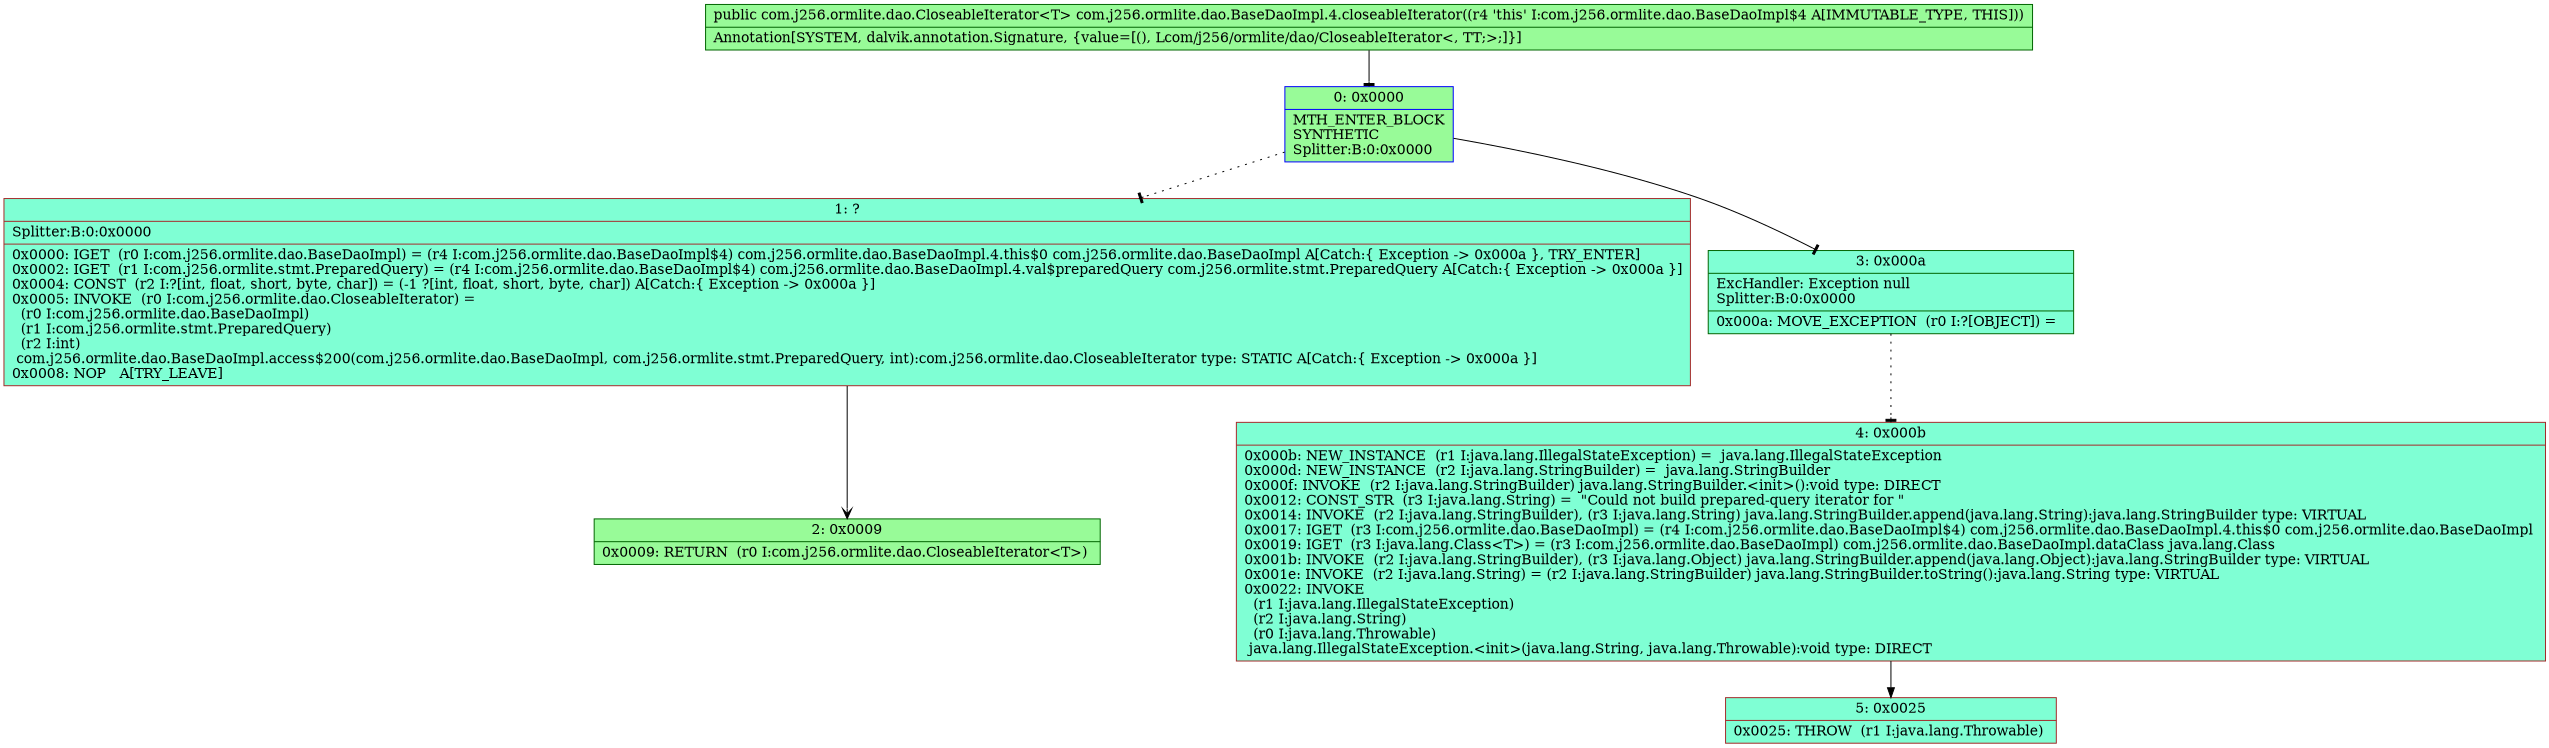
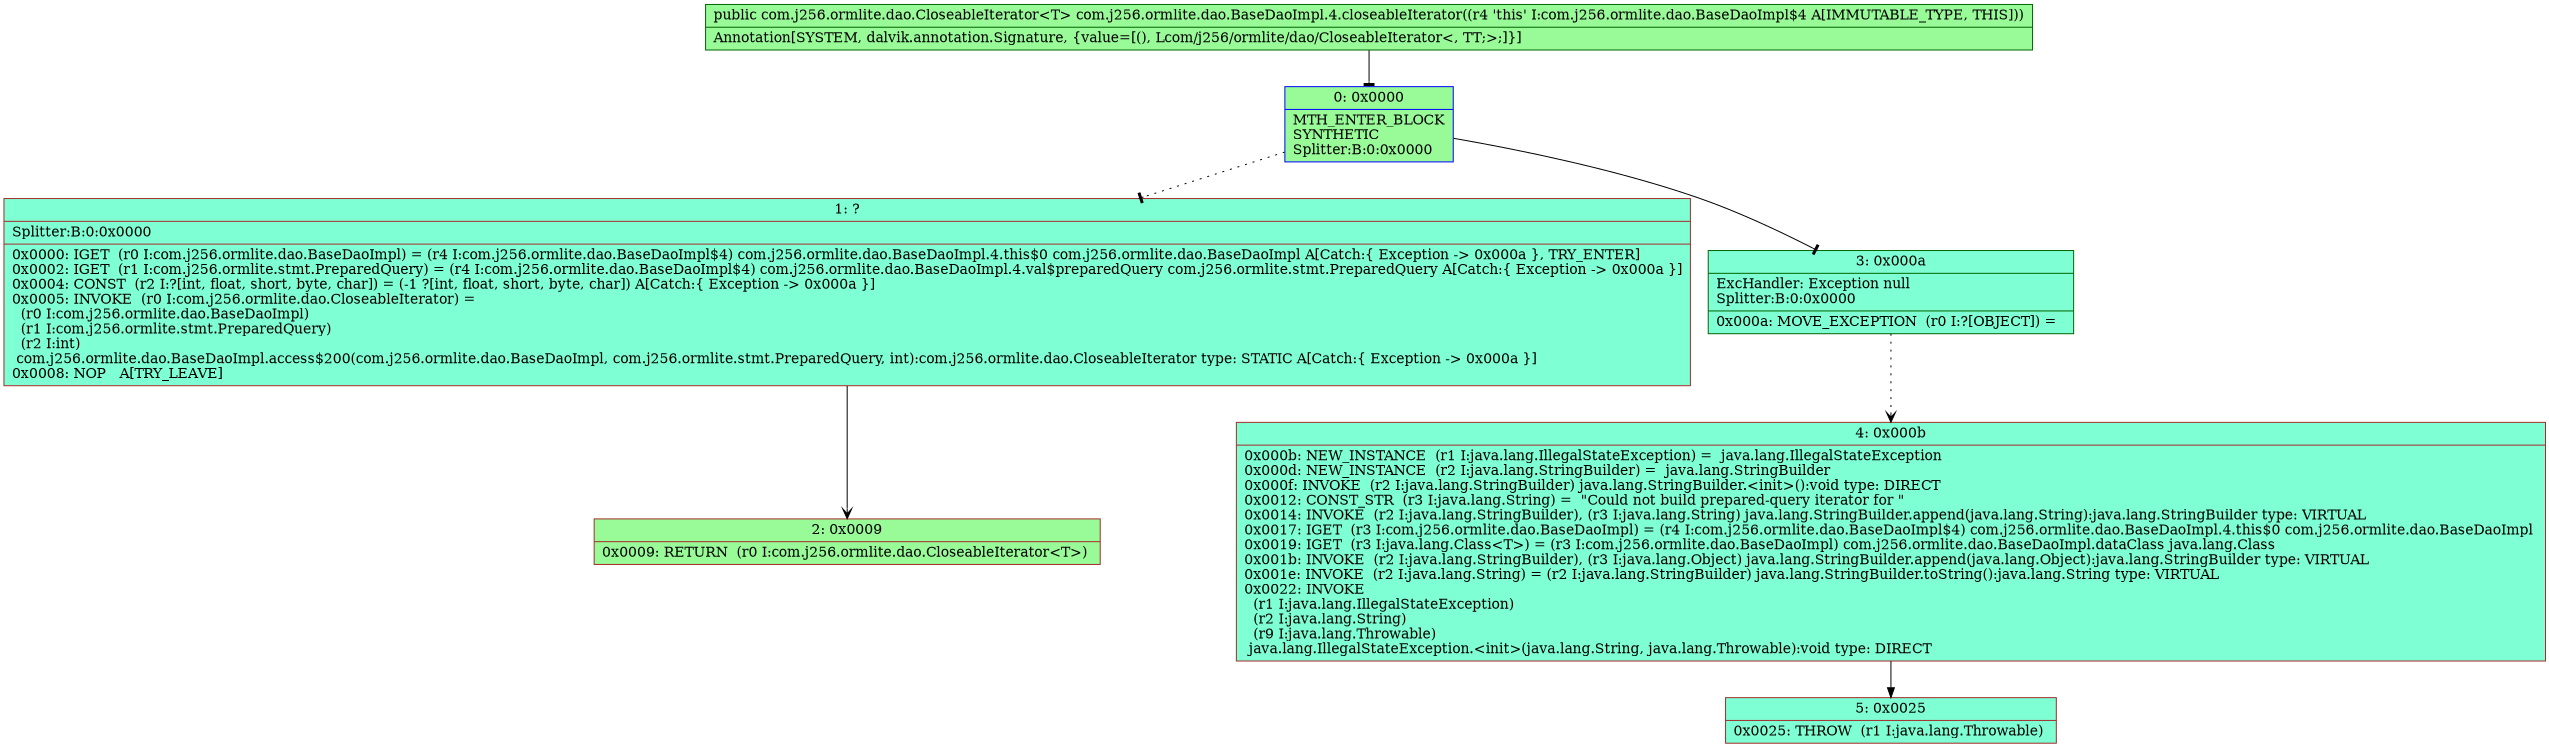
(1891, 375) -> (1891, 373)
(847, 542) -> (847, 542)
(1340, 634) -> (1340, 634)
